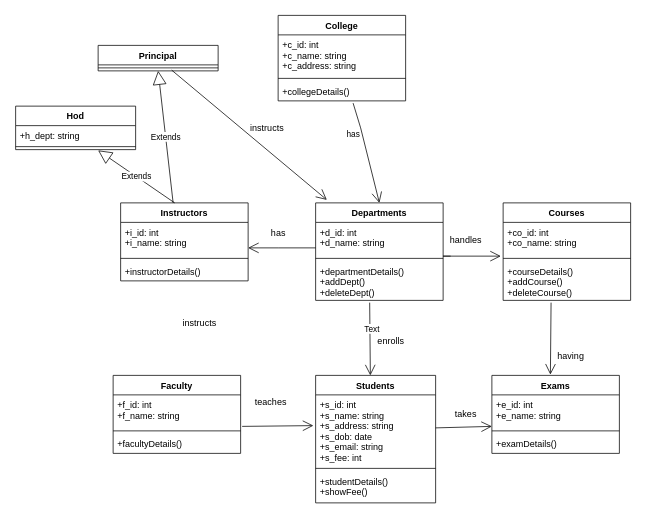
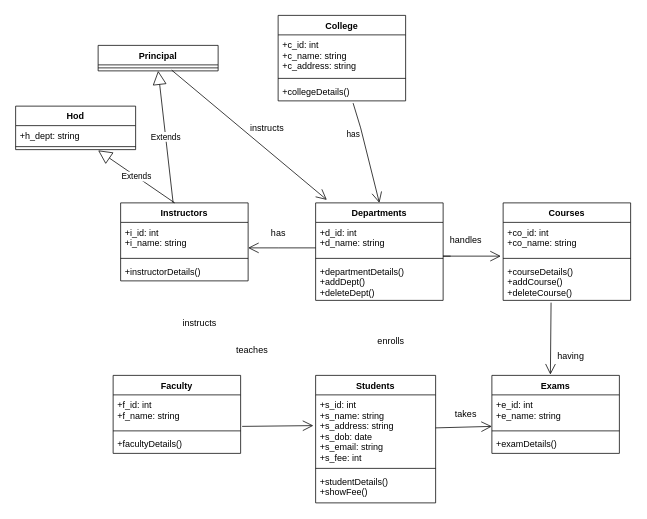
(370, 318) -> none
(270, 402) -> (252, 350)
